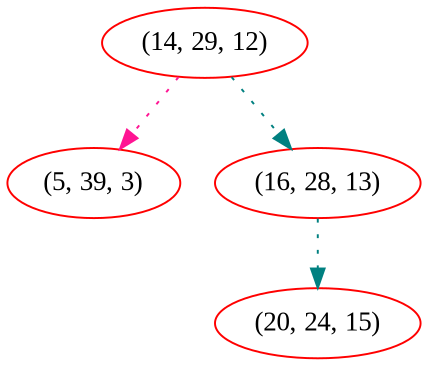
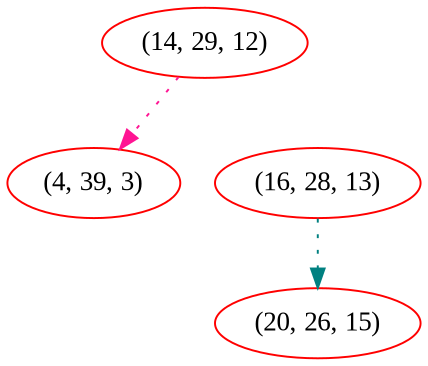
(255, 106) -> none
(94, 183) -> (94, 183)
(318, 323) -> (318, 323)
